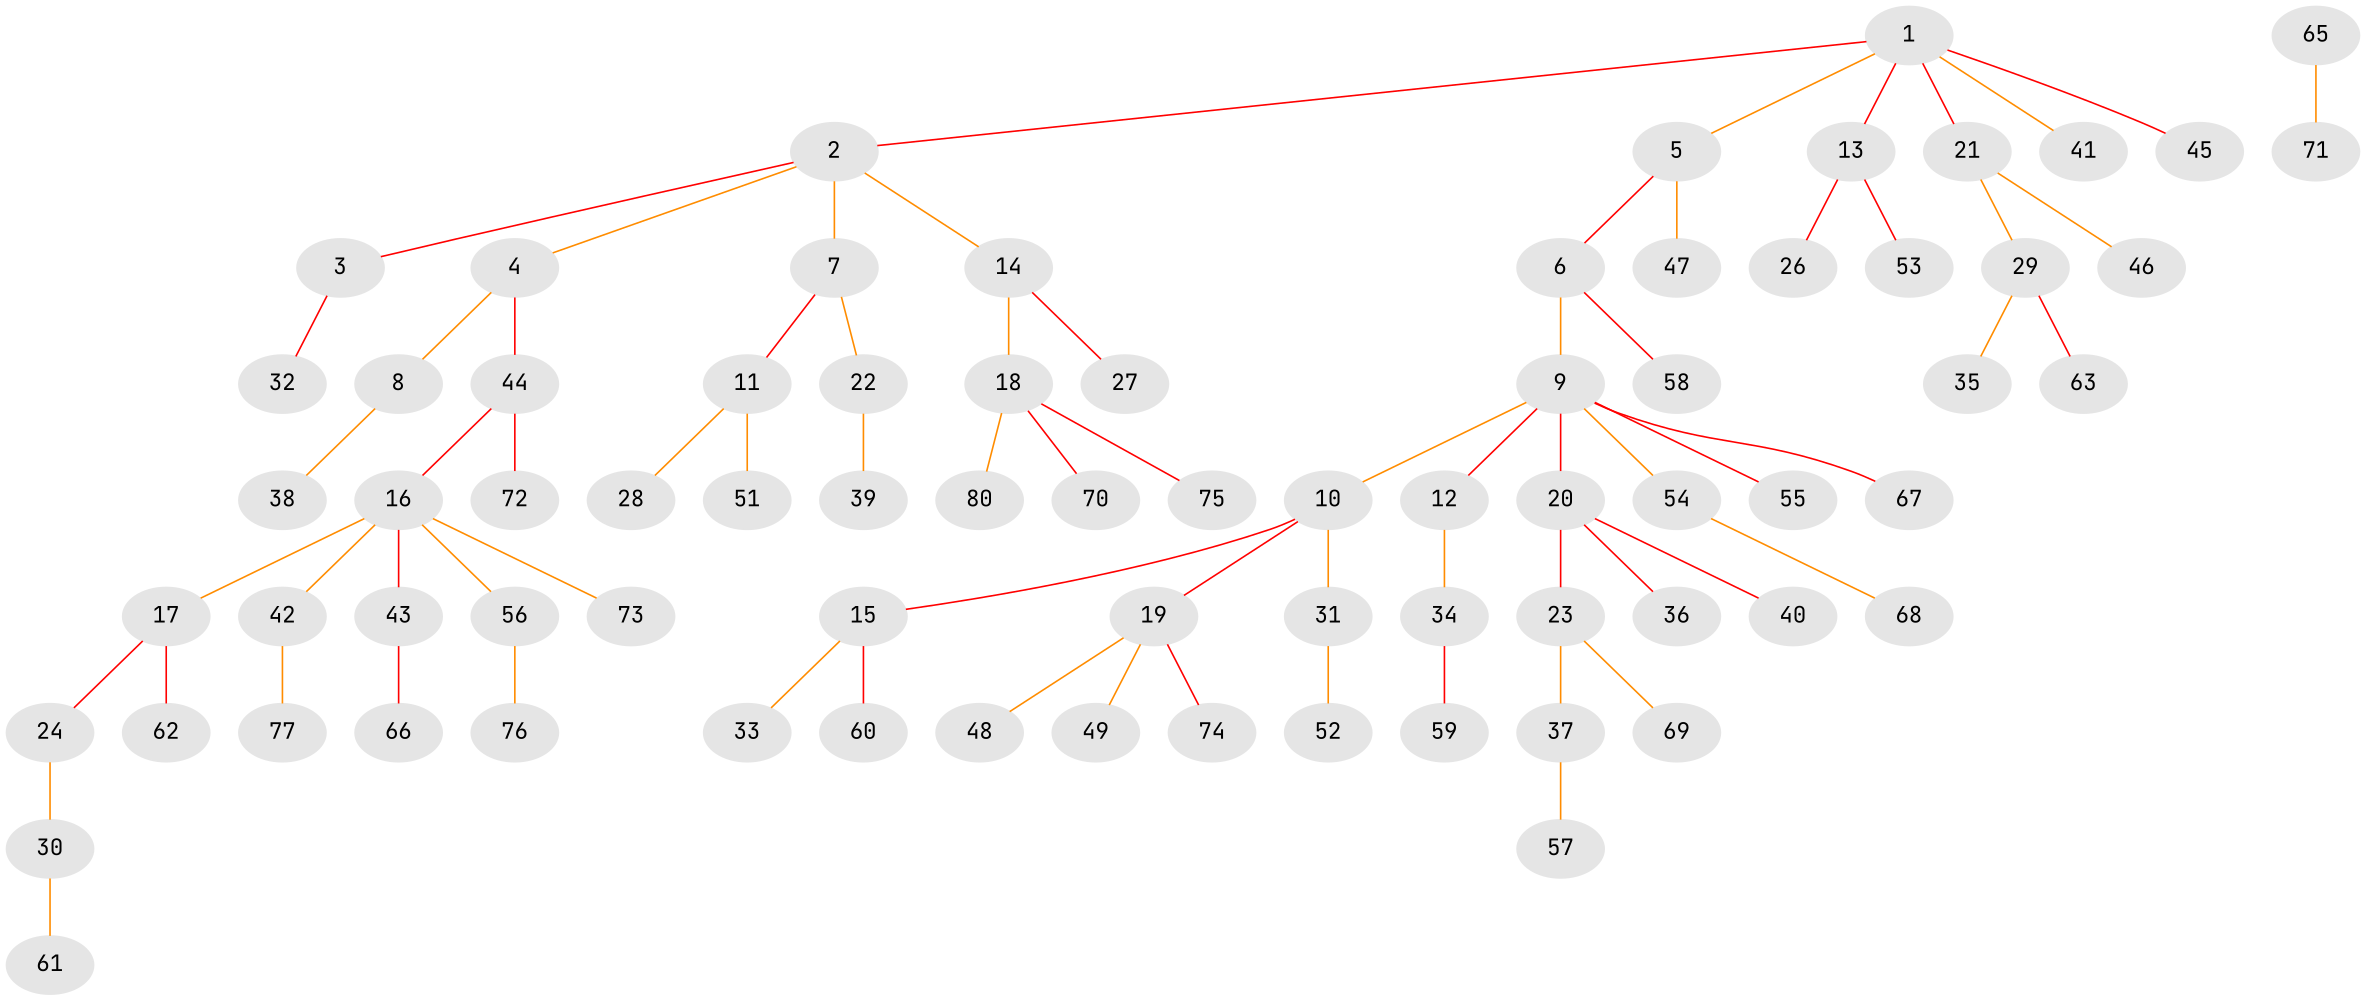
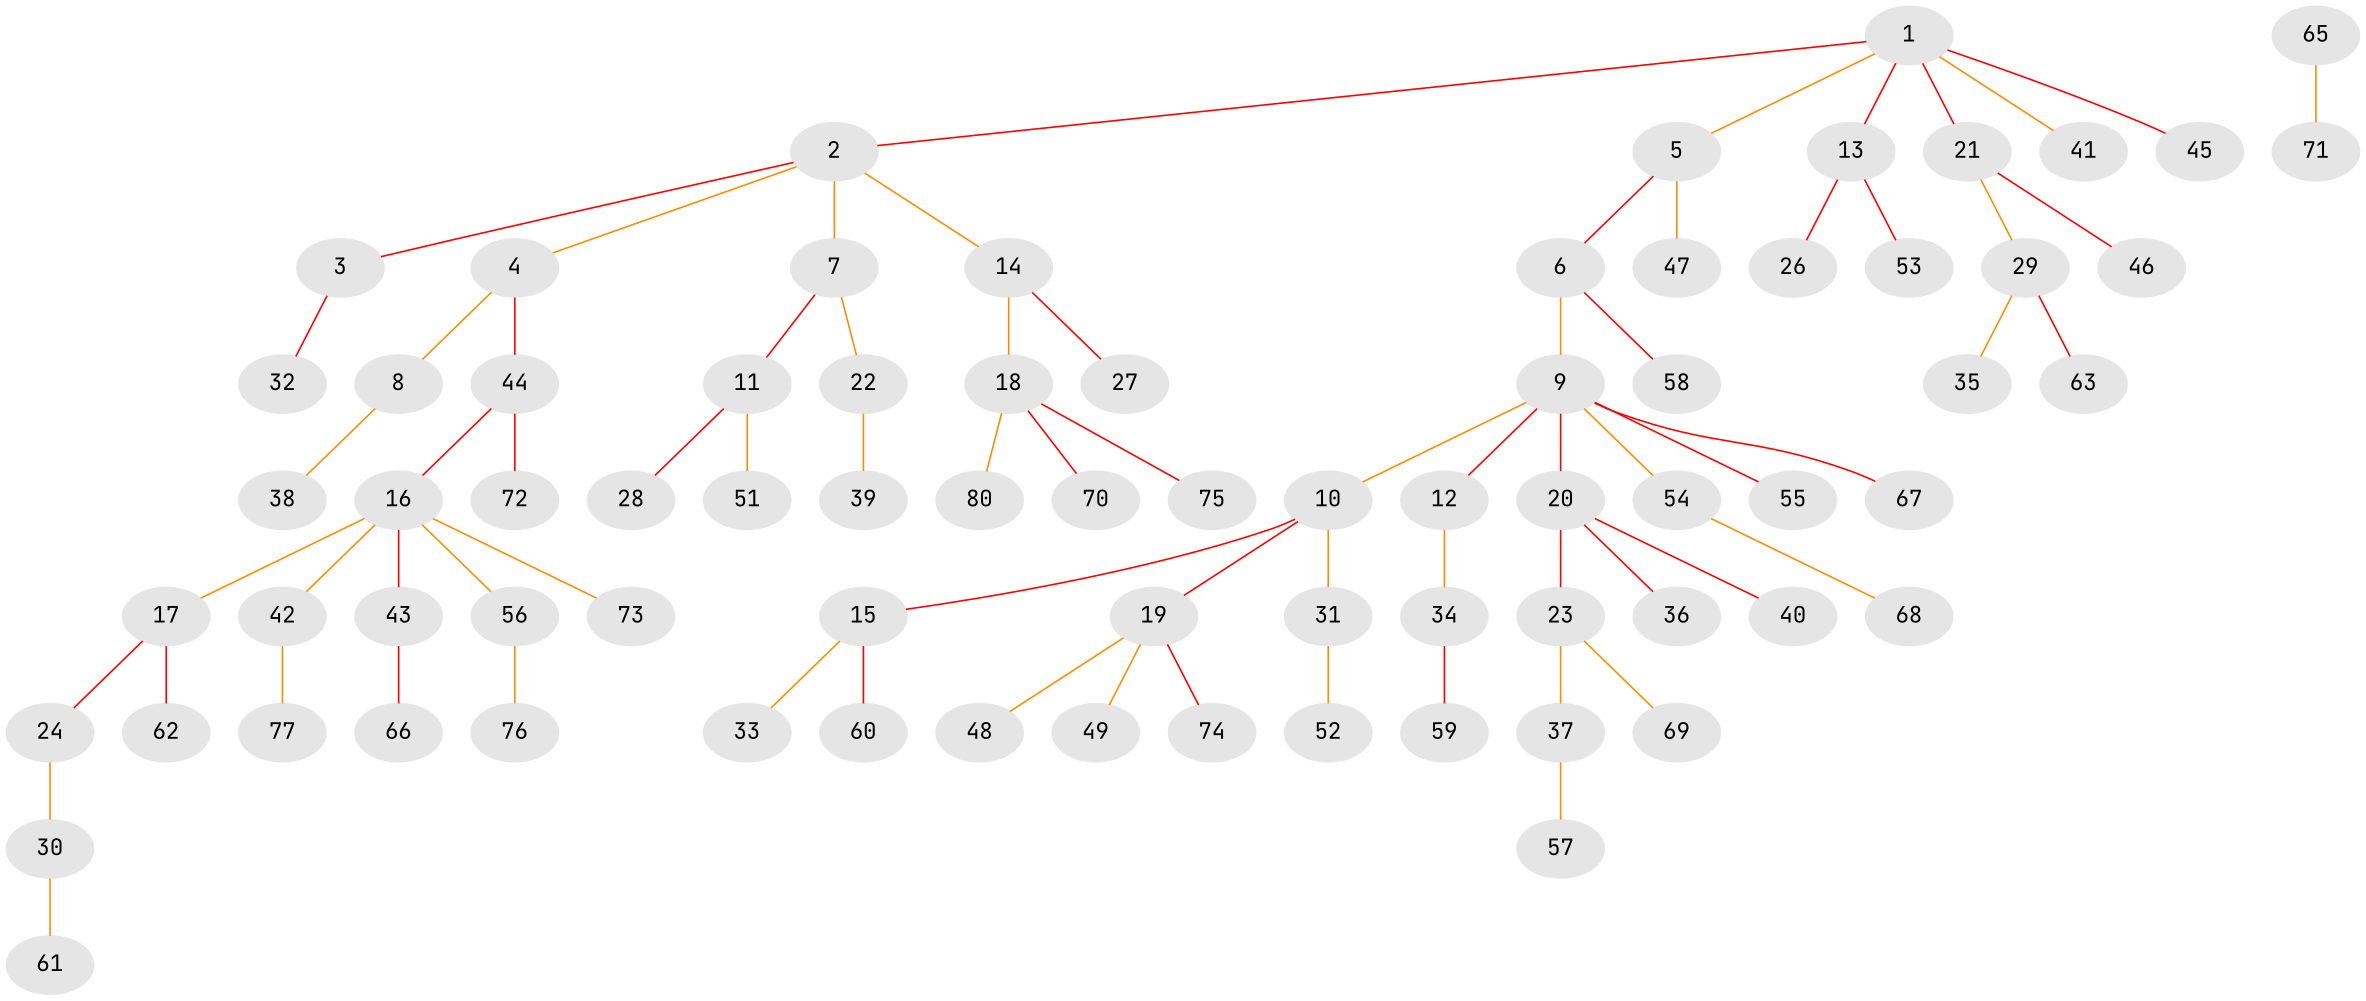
(2055, 210) -> (2055, 210)
(689, 442) -> (689, 442)
